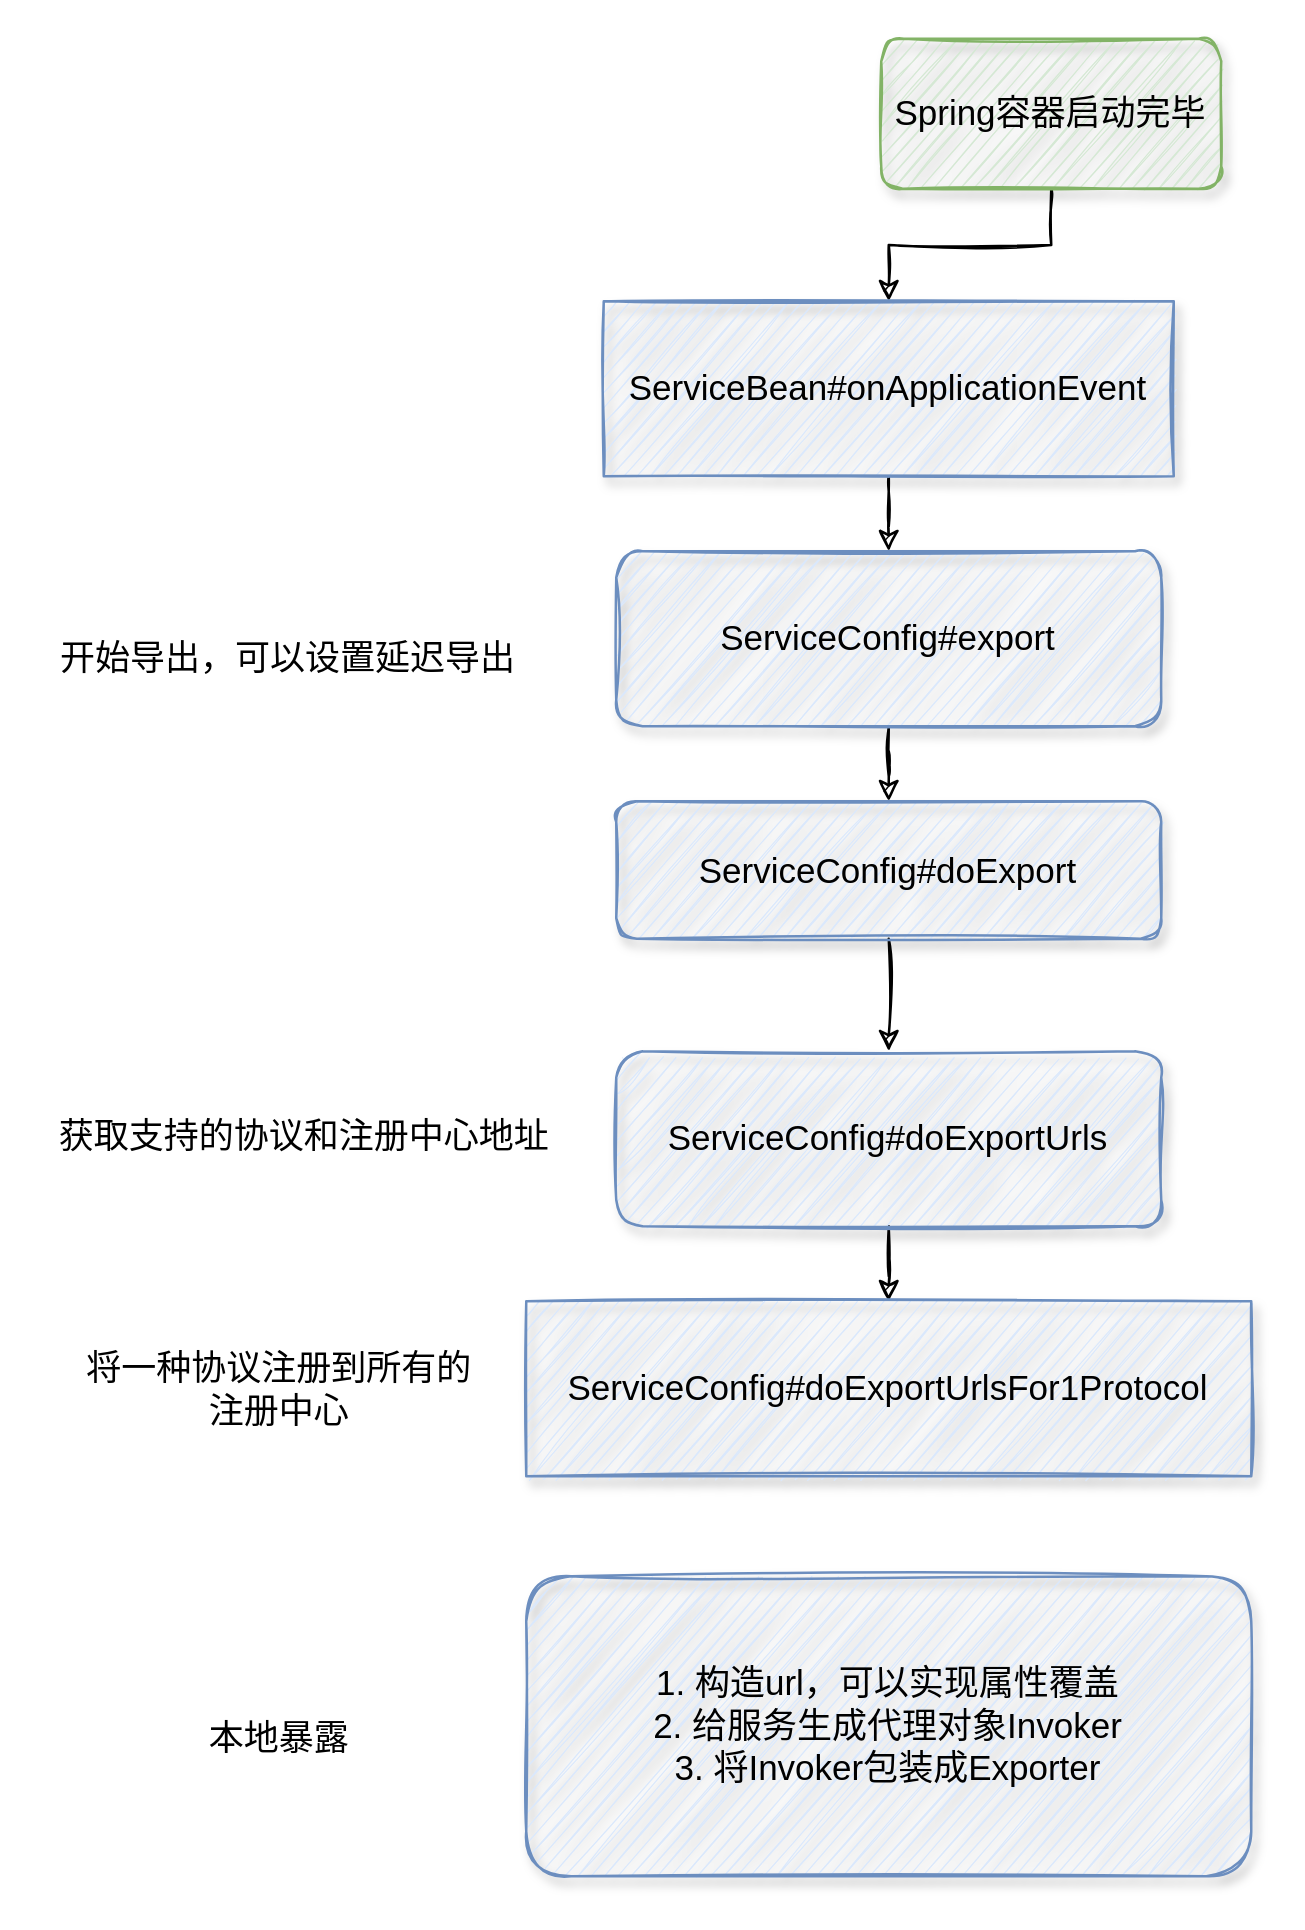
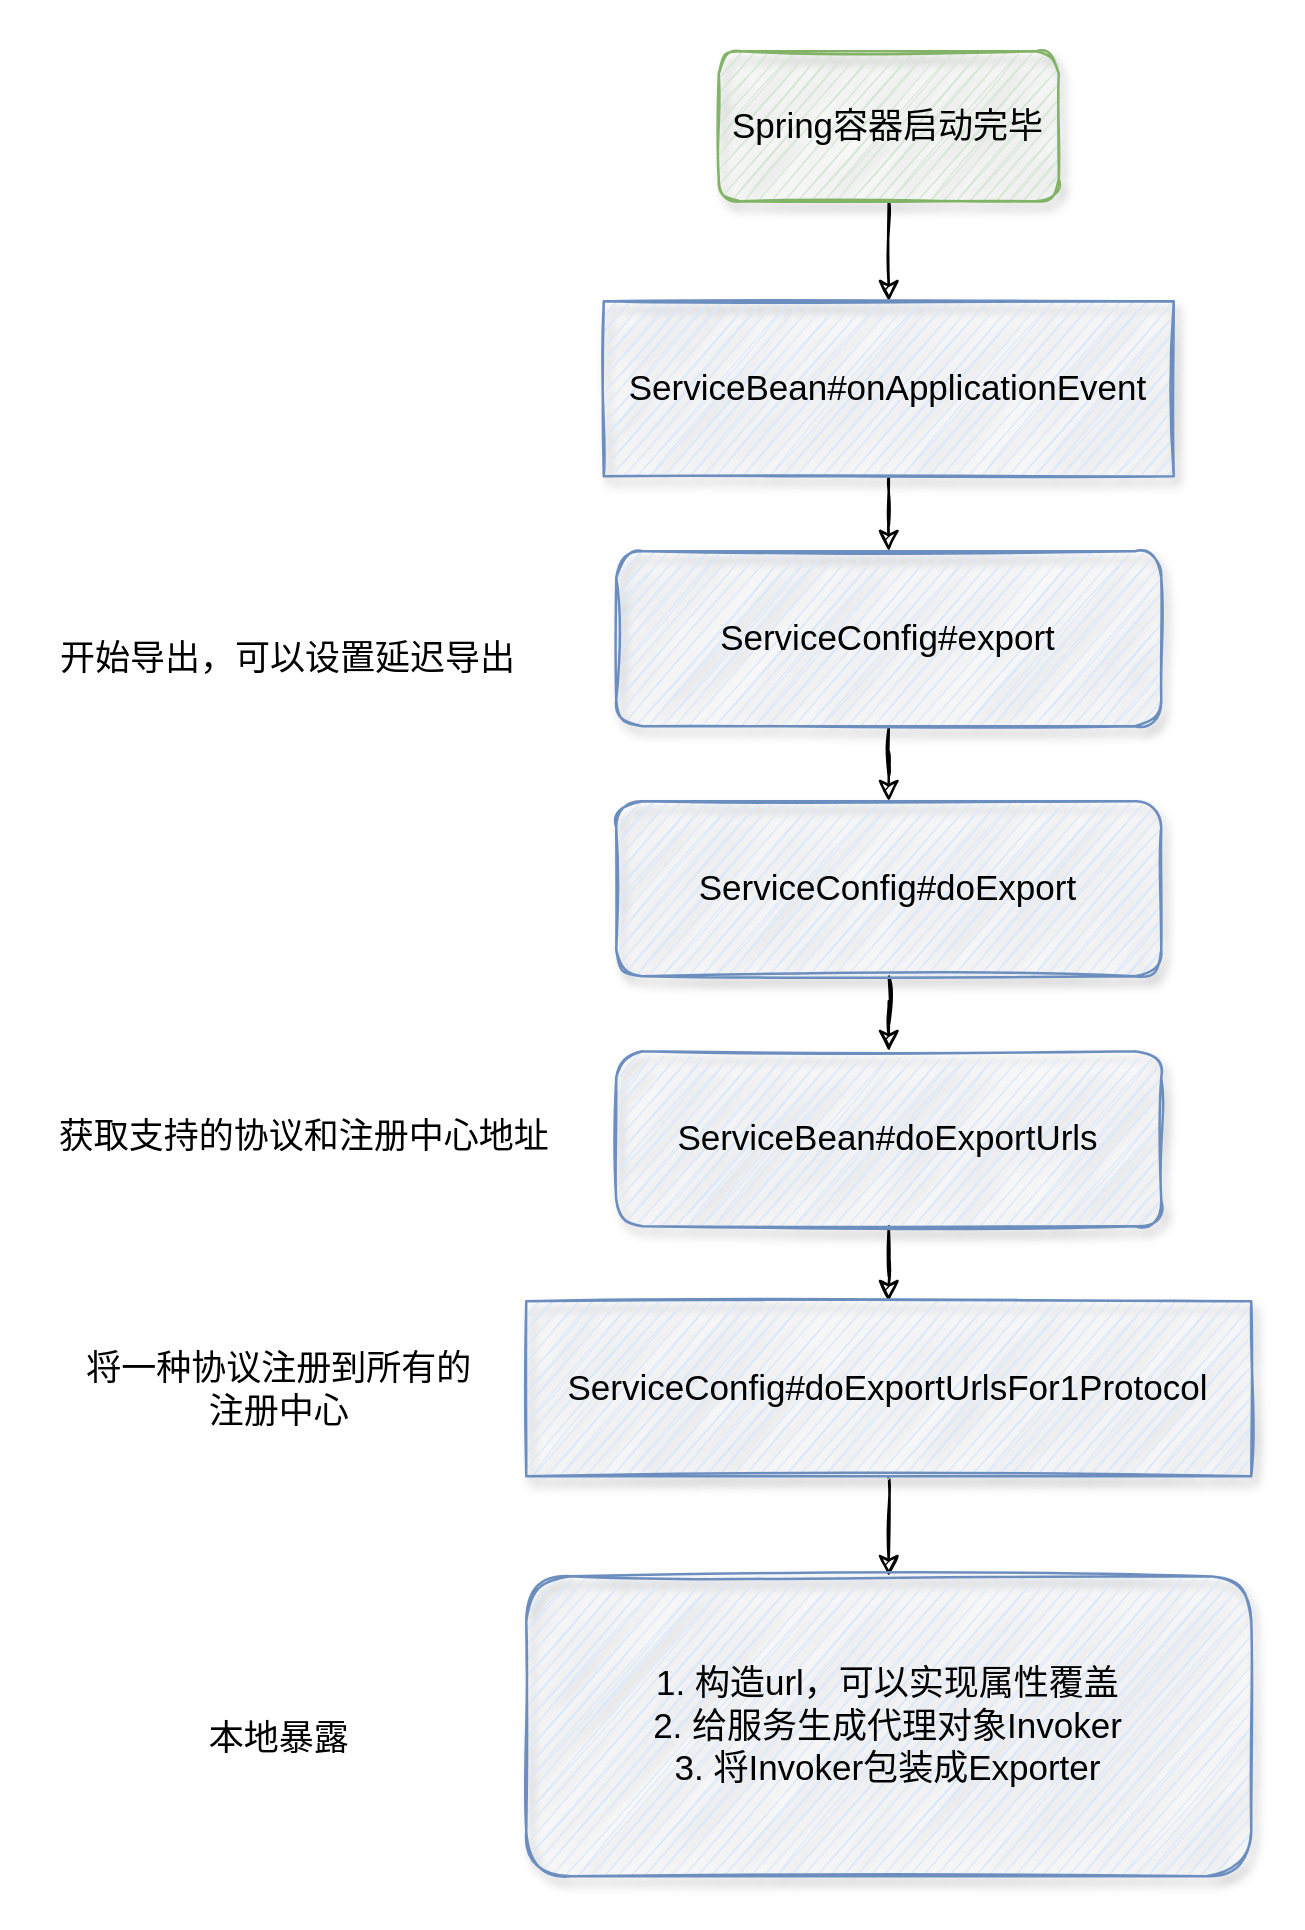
(1051, 114) -> (889, 126)
(889, 870) -> (889, 889)
(889, 1139) -> (889, 1139)
none -> (889, 1522)
